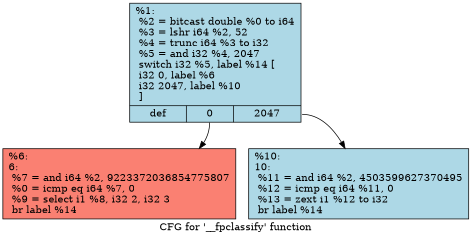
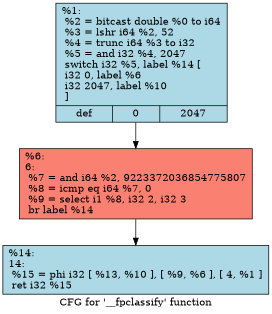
(359, 184) -> none
(72, 189) -> (89, 189)
none -> (136, 270)
